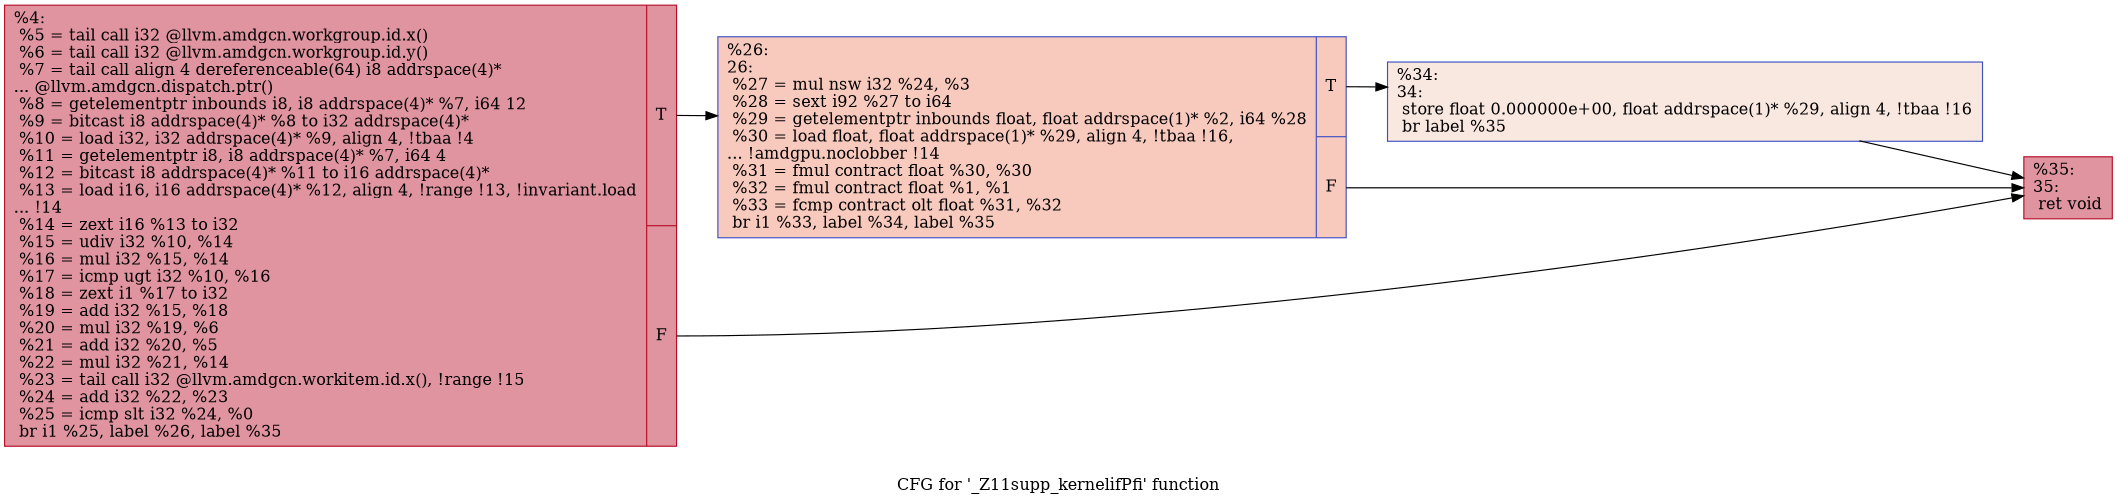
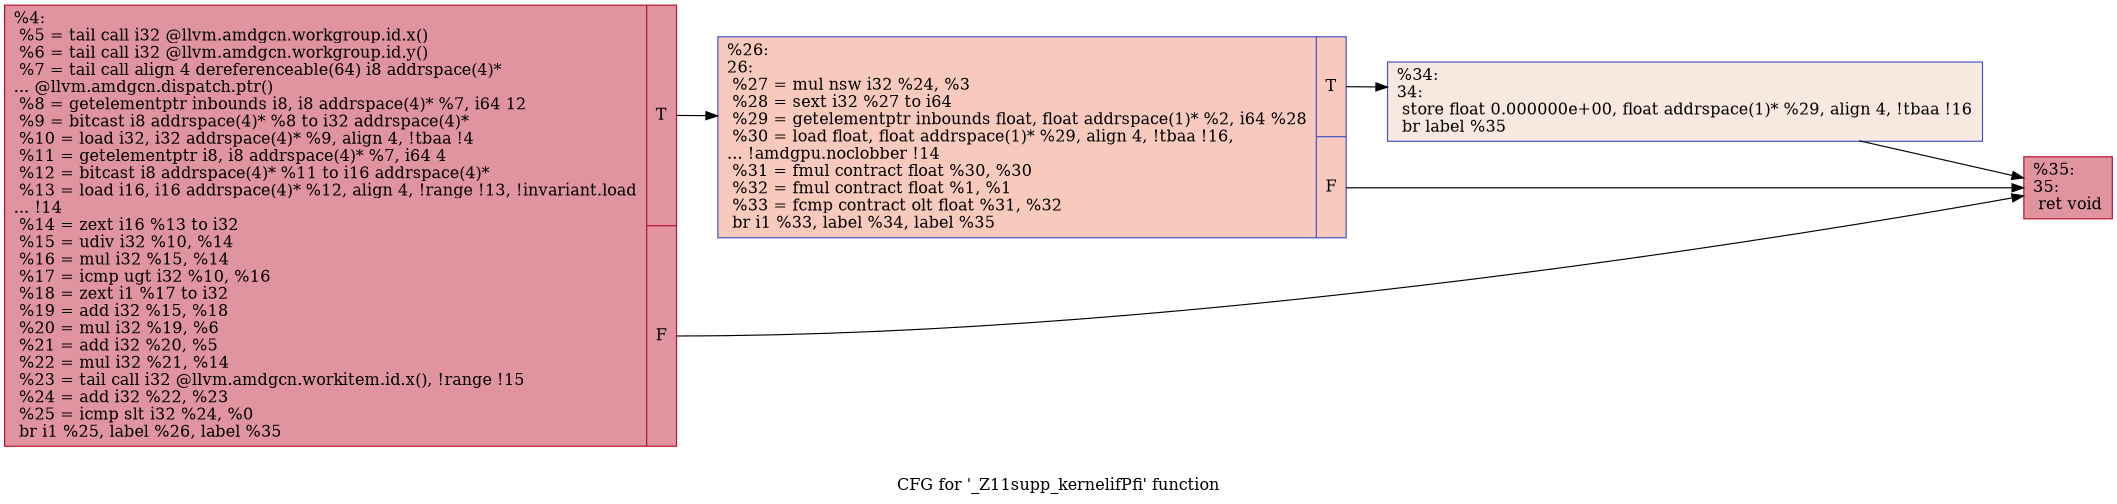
(840, 102) -> (840, 102)
